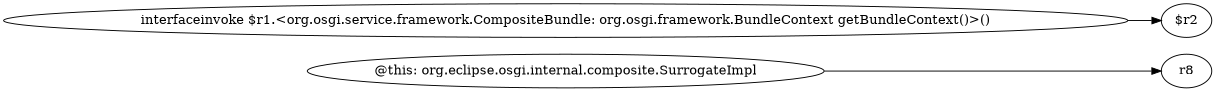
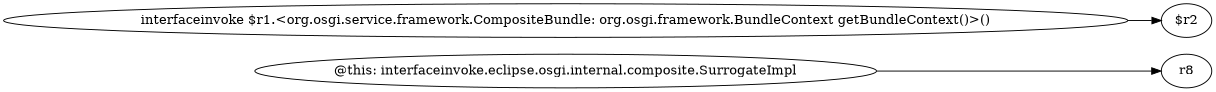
(566, 71) -> (566, 71)
